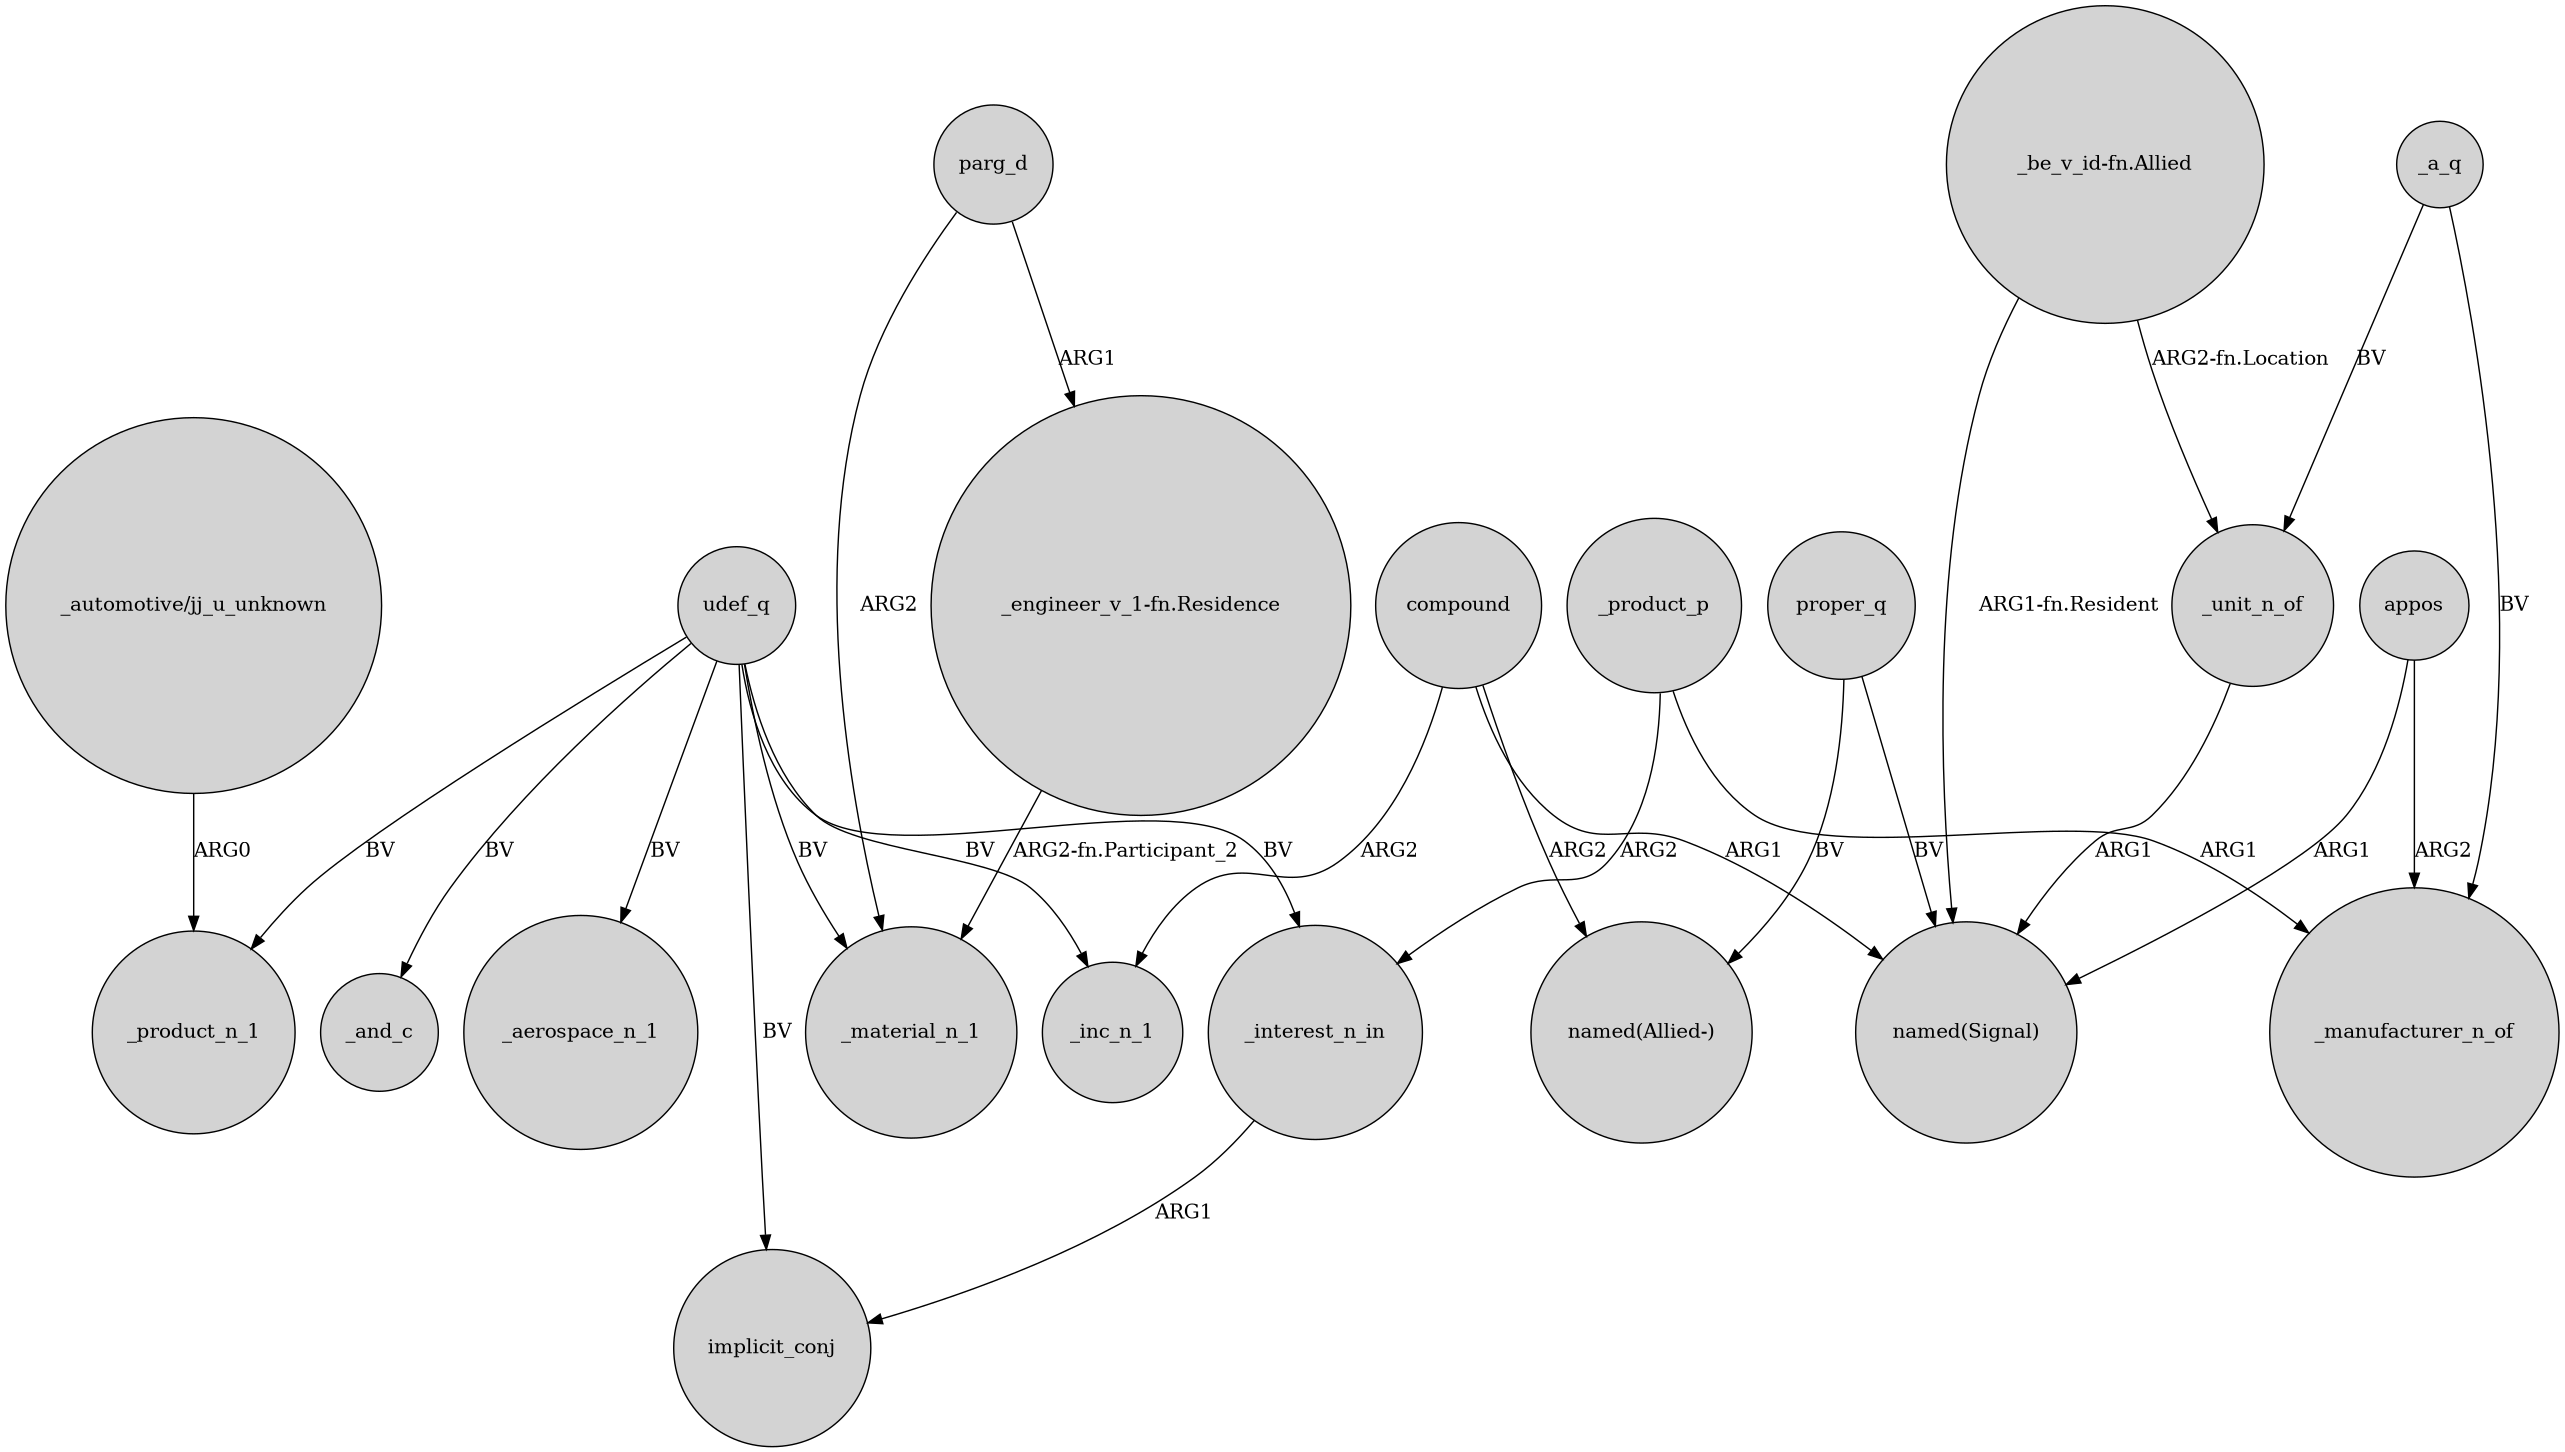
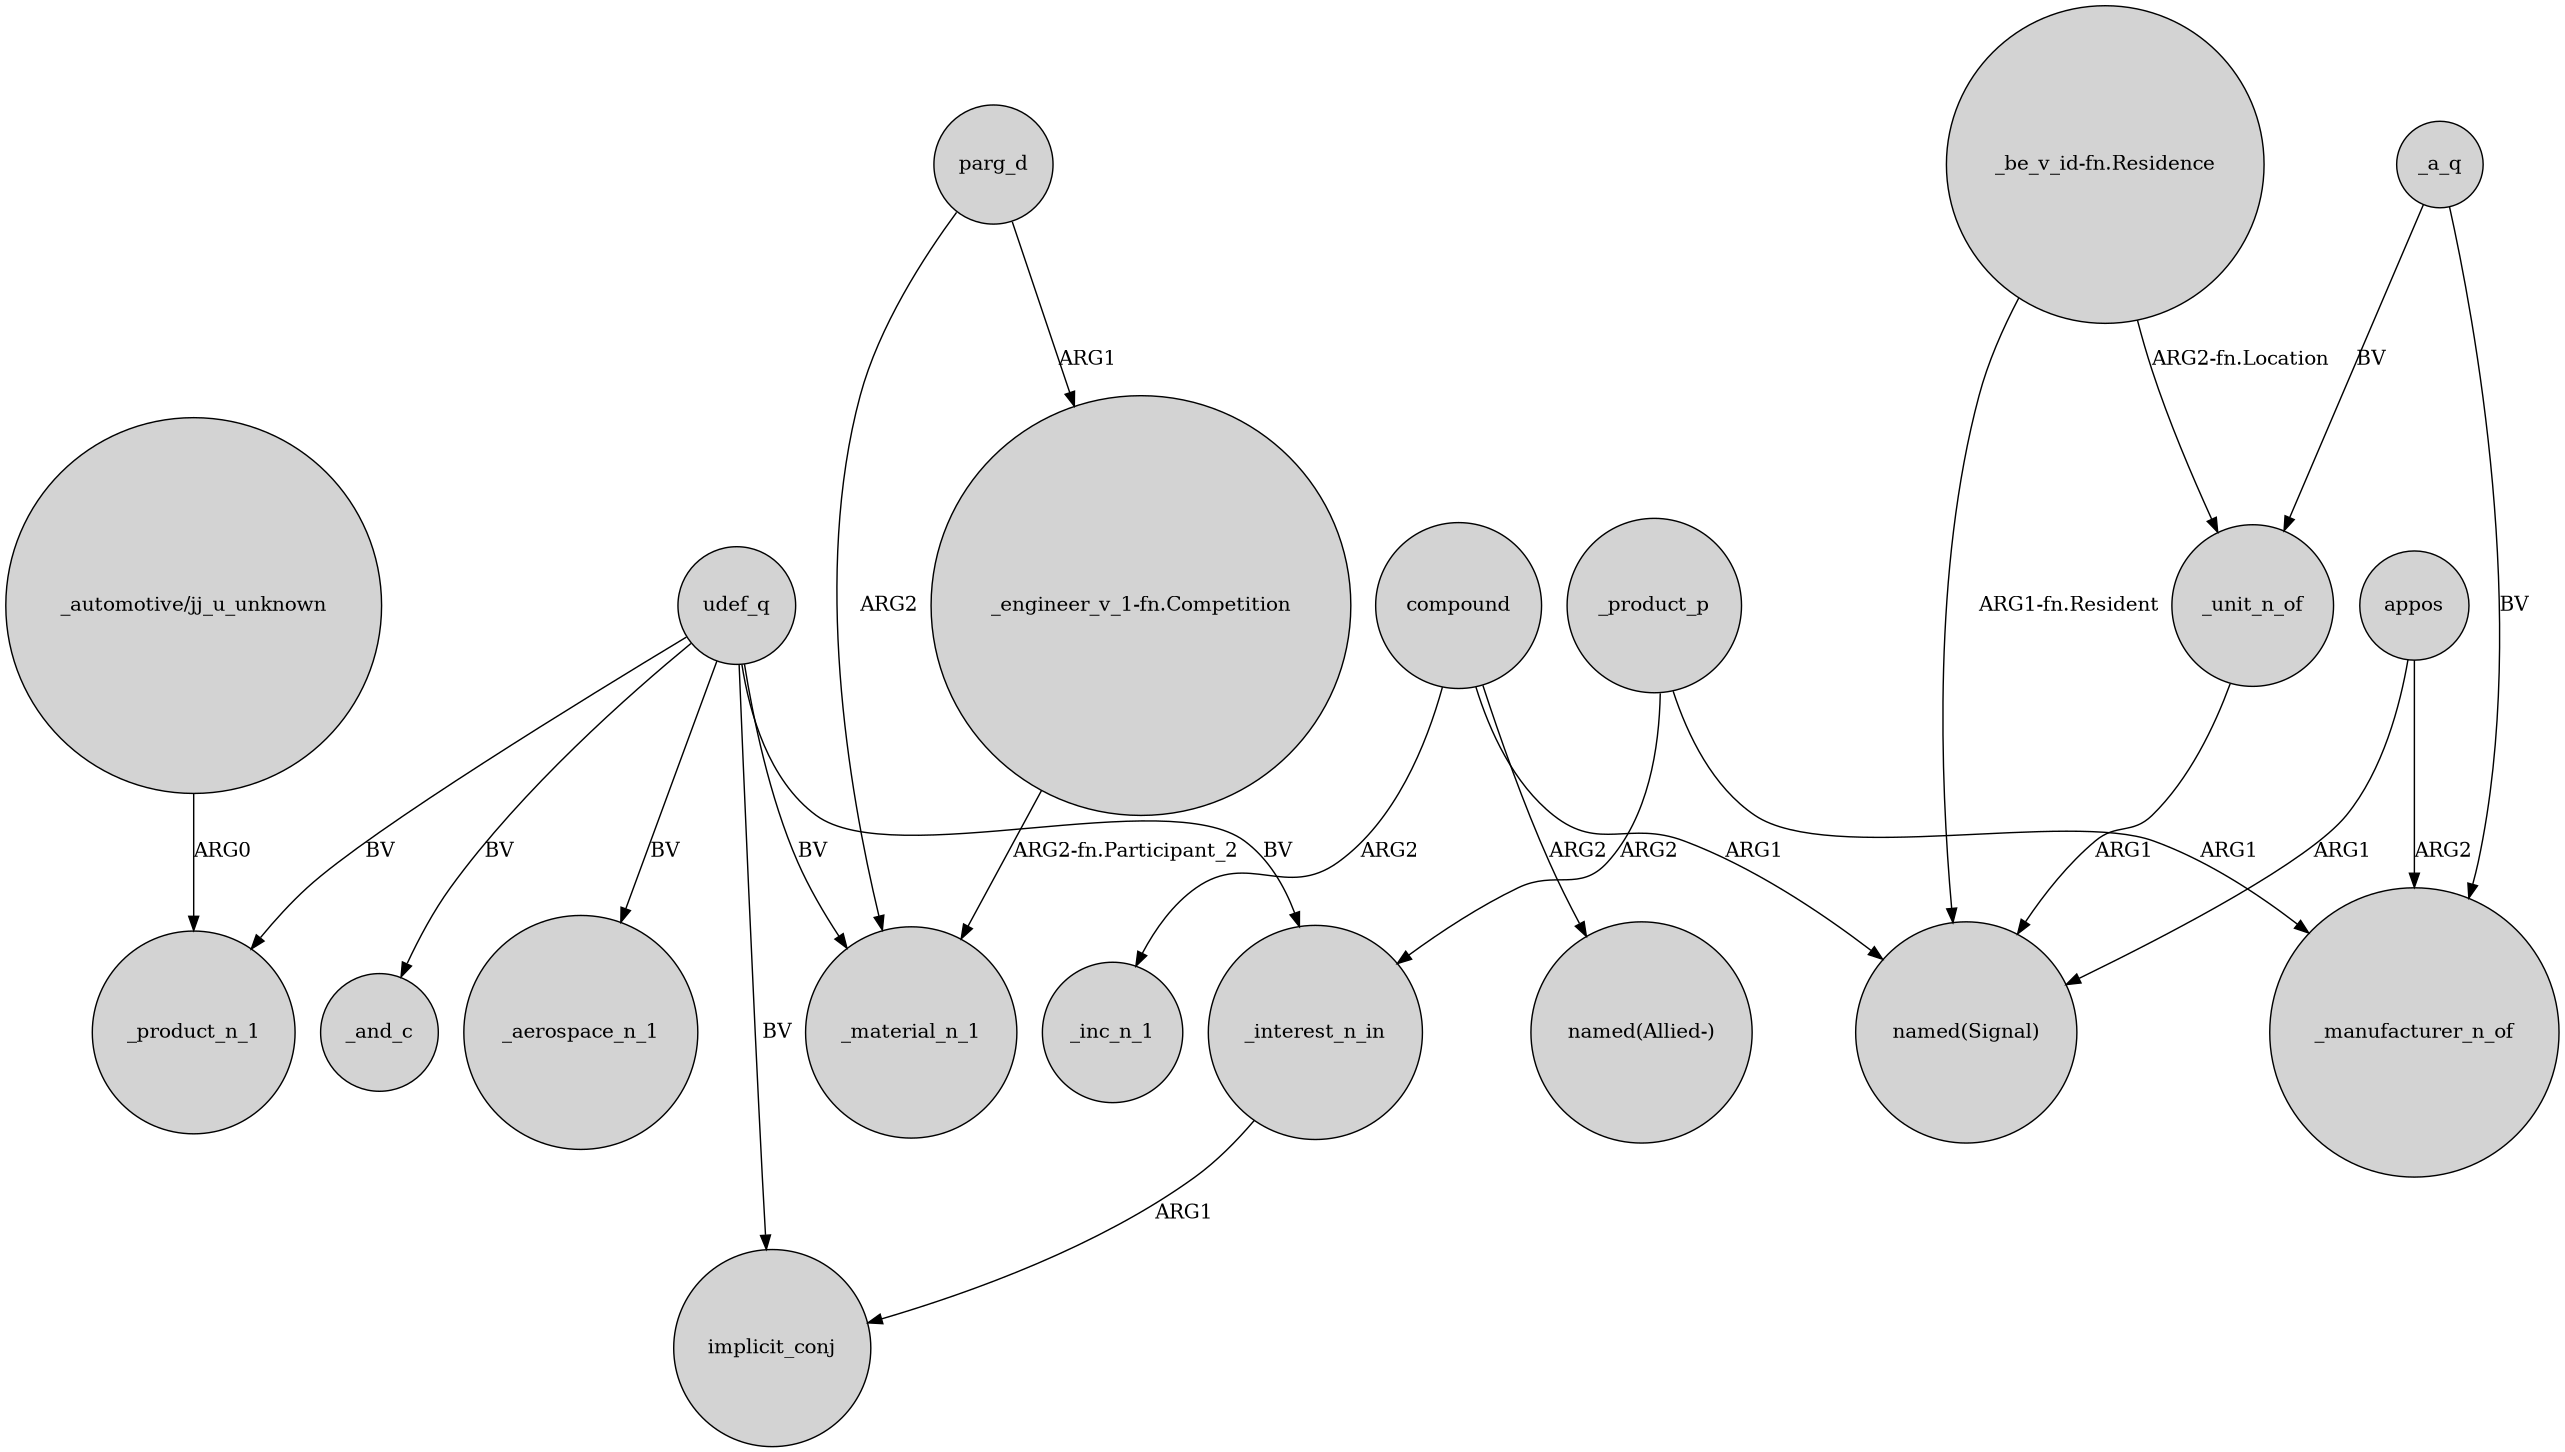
(2105, 165) -> (2105, 165)
(1141, 606) -> (1141, 606)
(1841, 606) -> none
(881, 843) -> none
